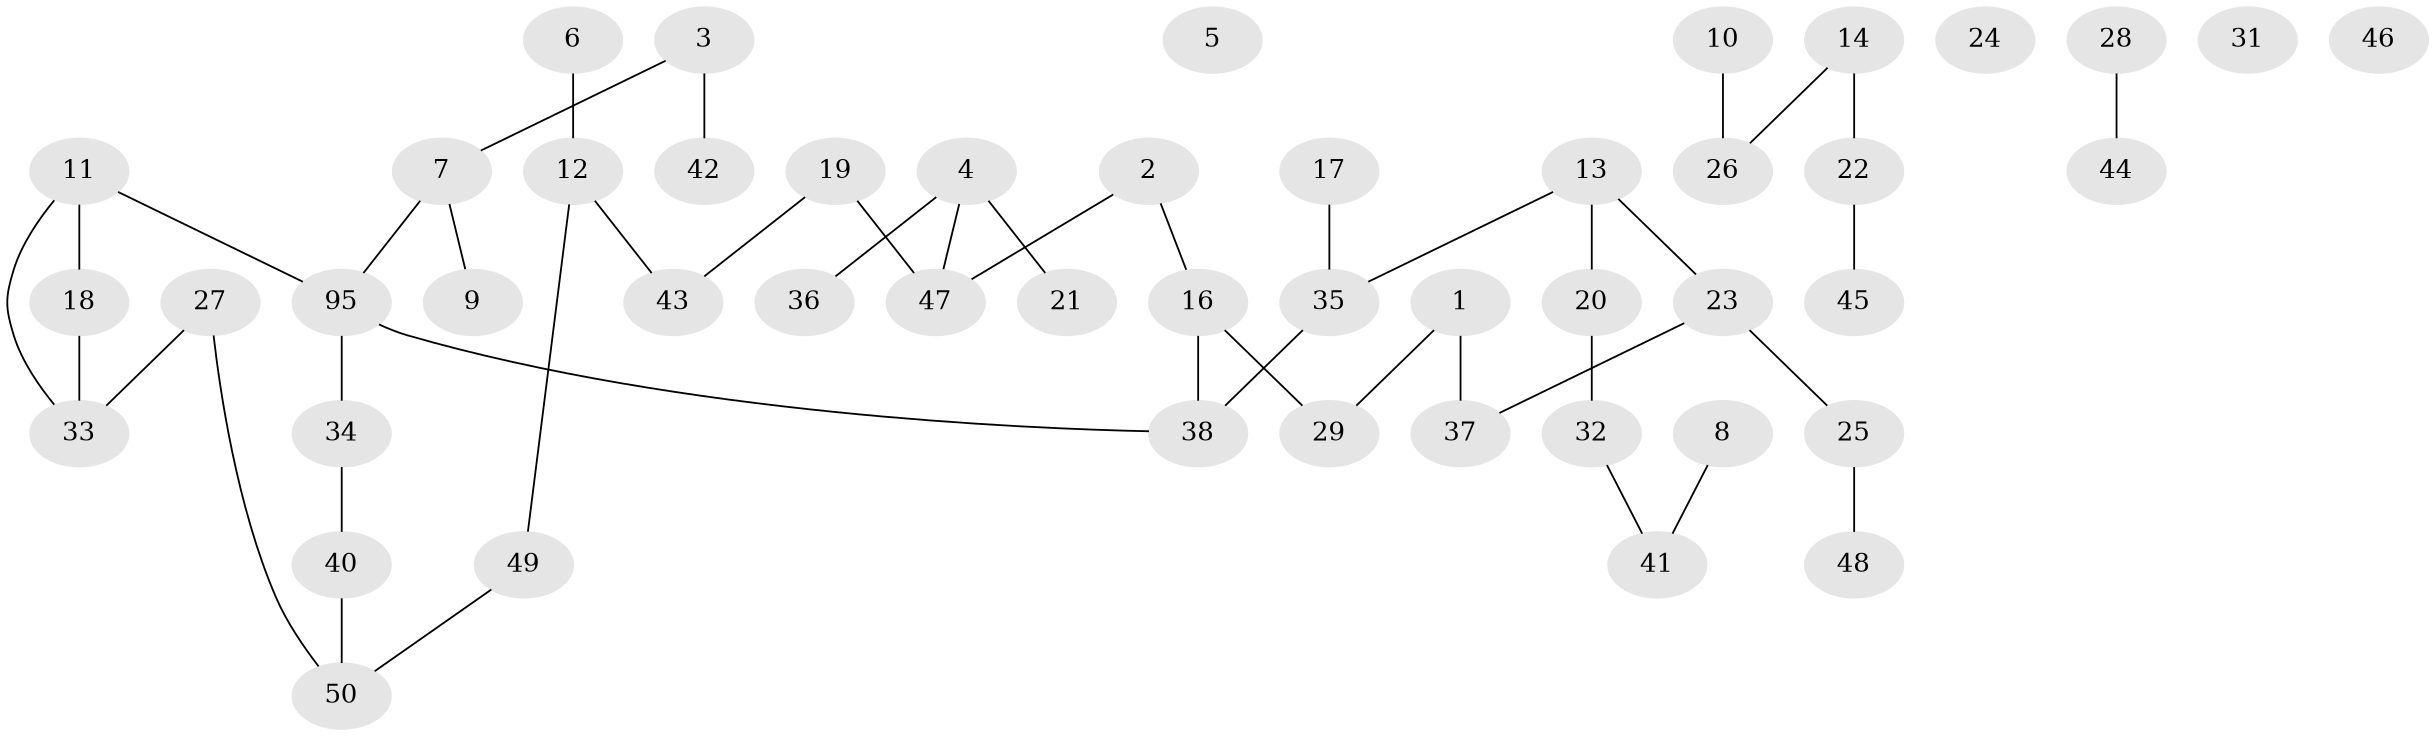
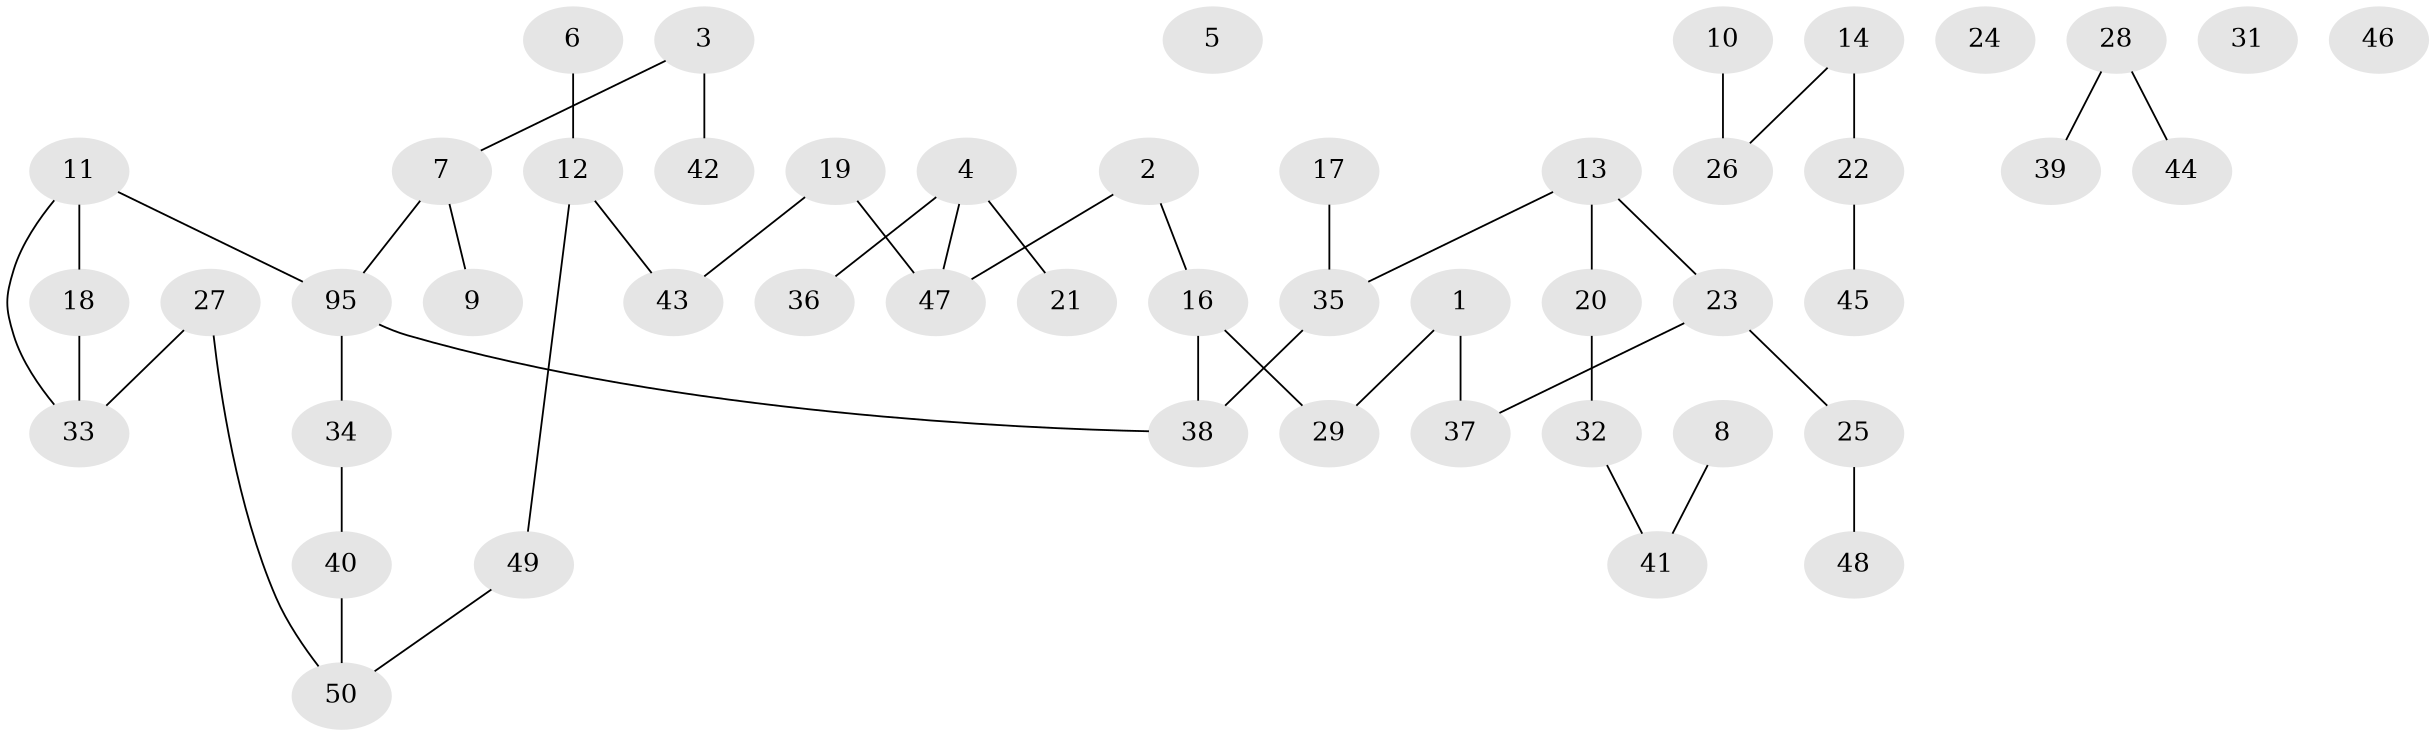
none -> (2051, 171)
